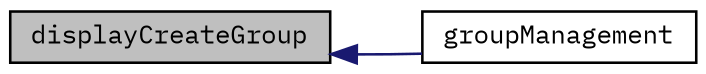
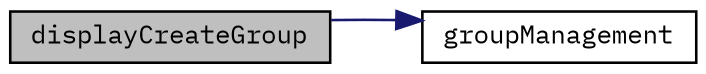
(389, 54) -> (364, 20)
